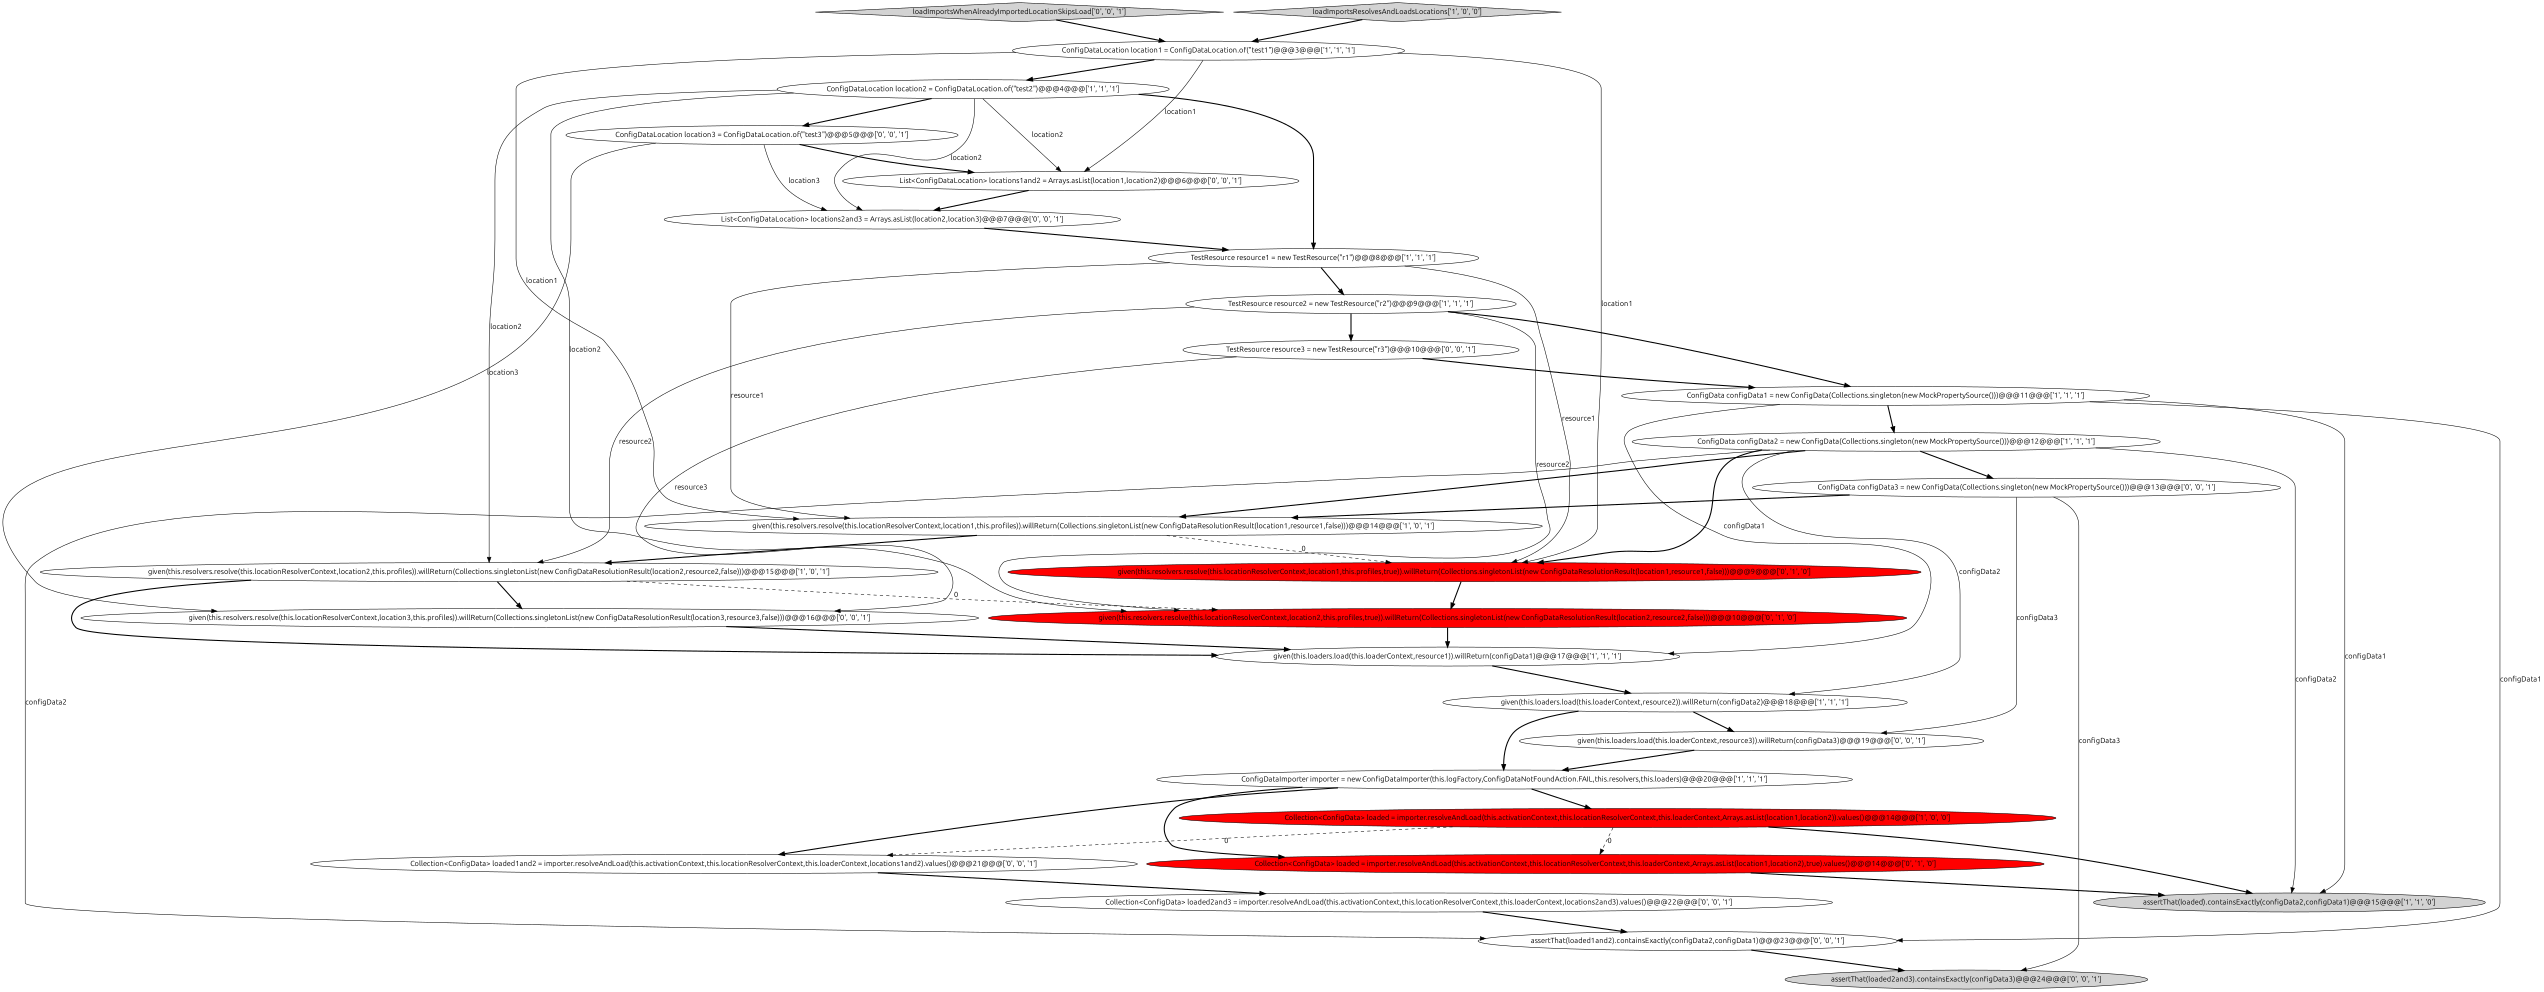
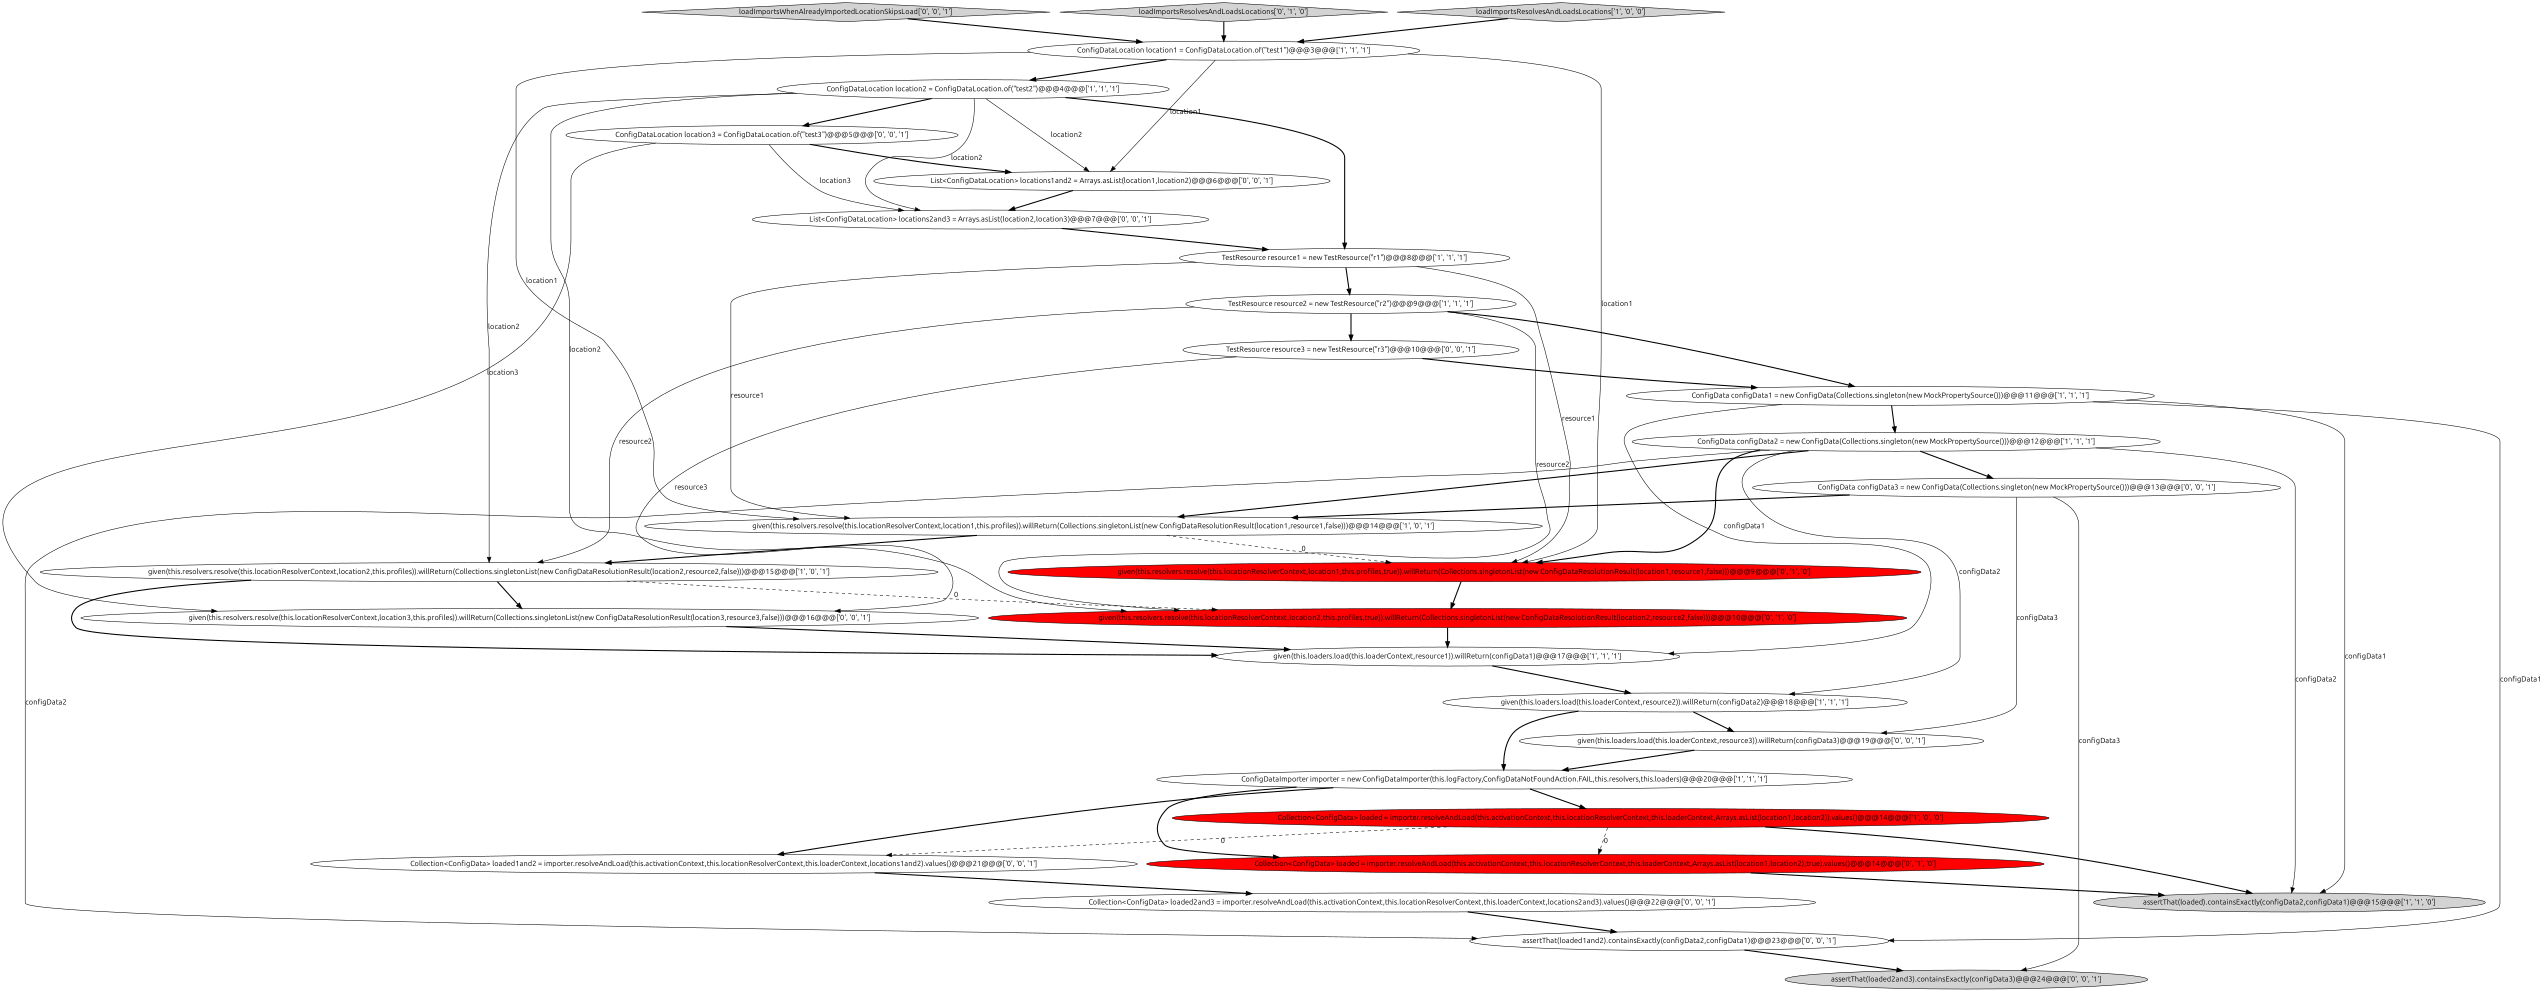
none -> (1224, 12)
